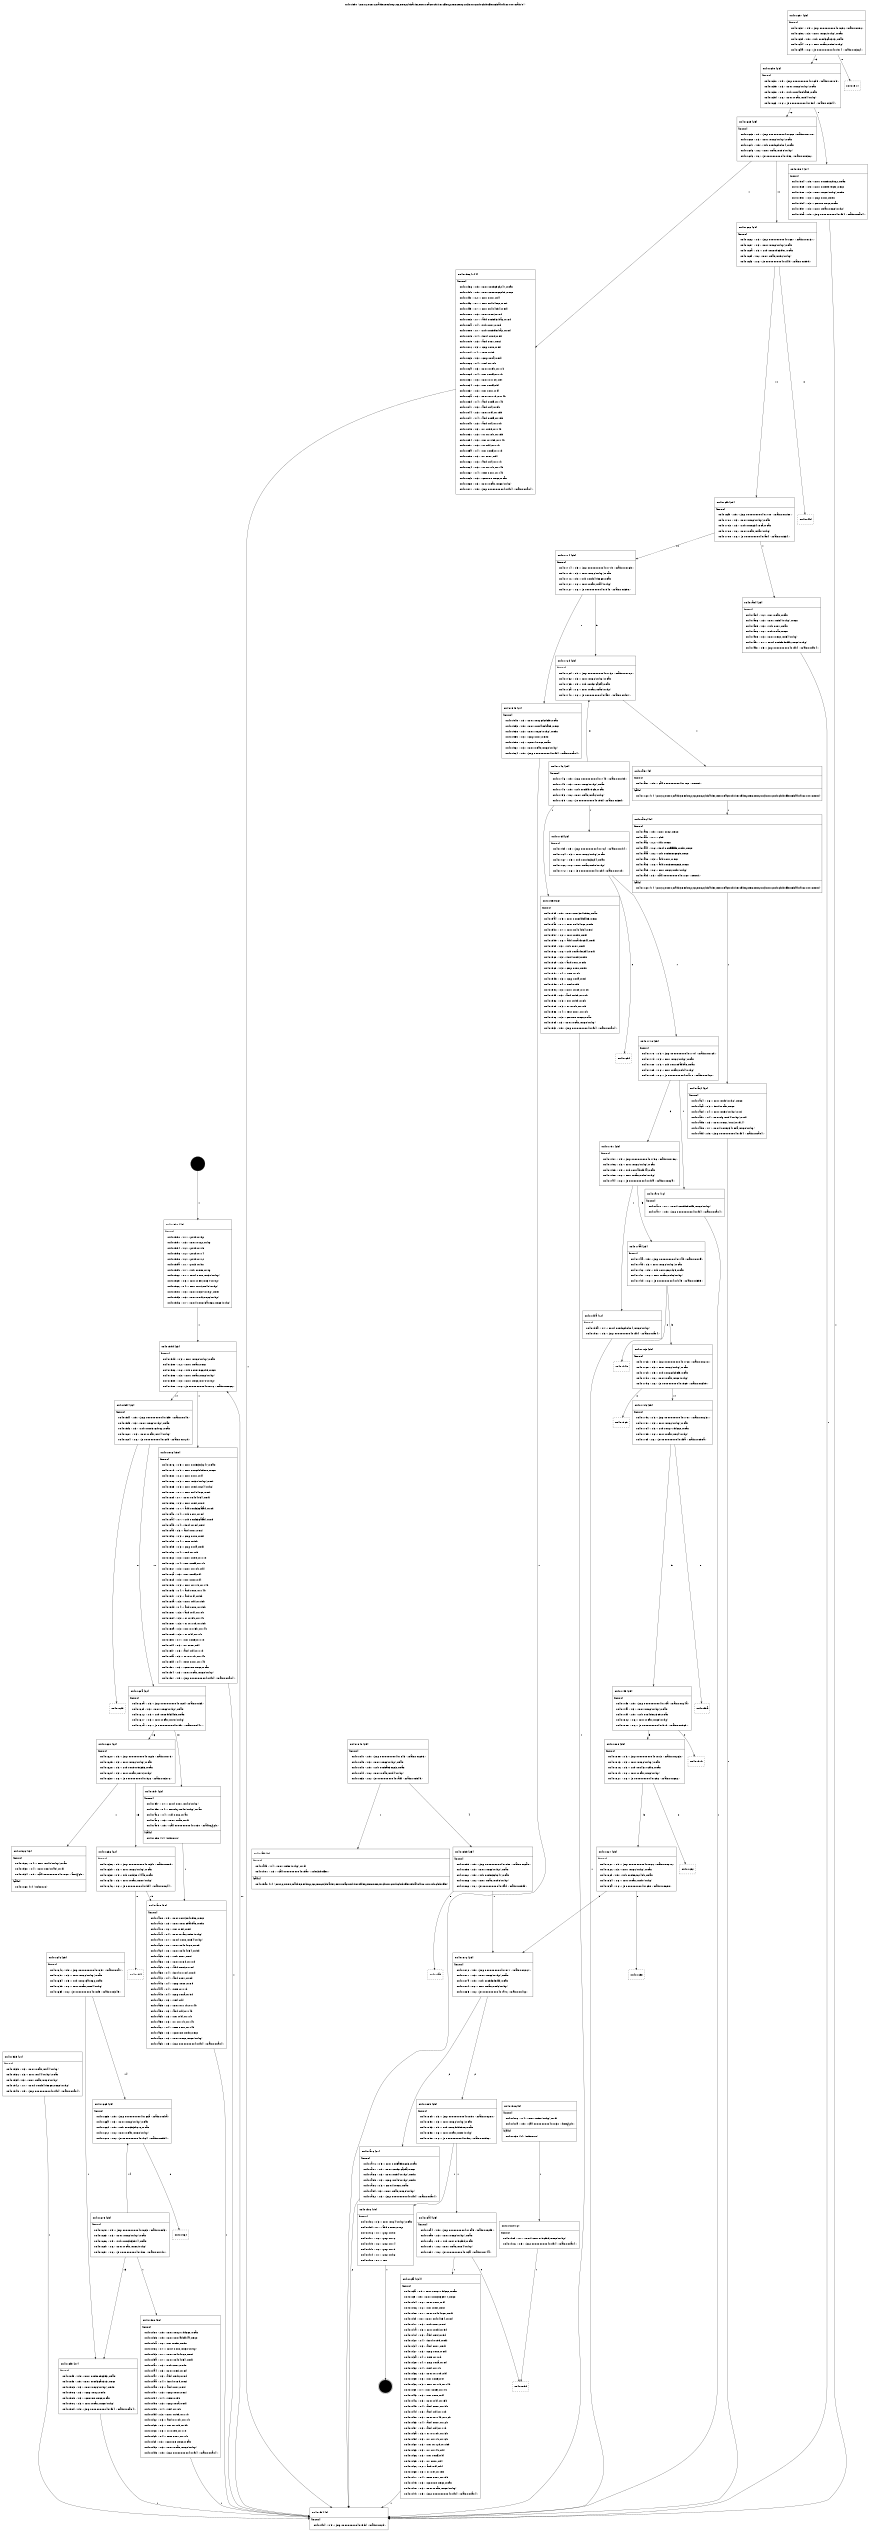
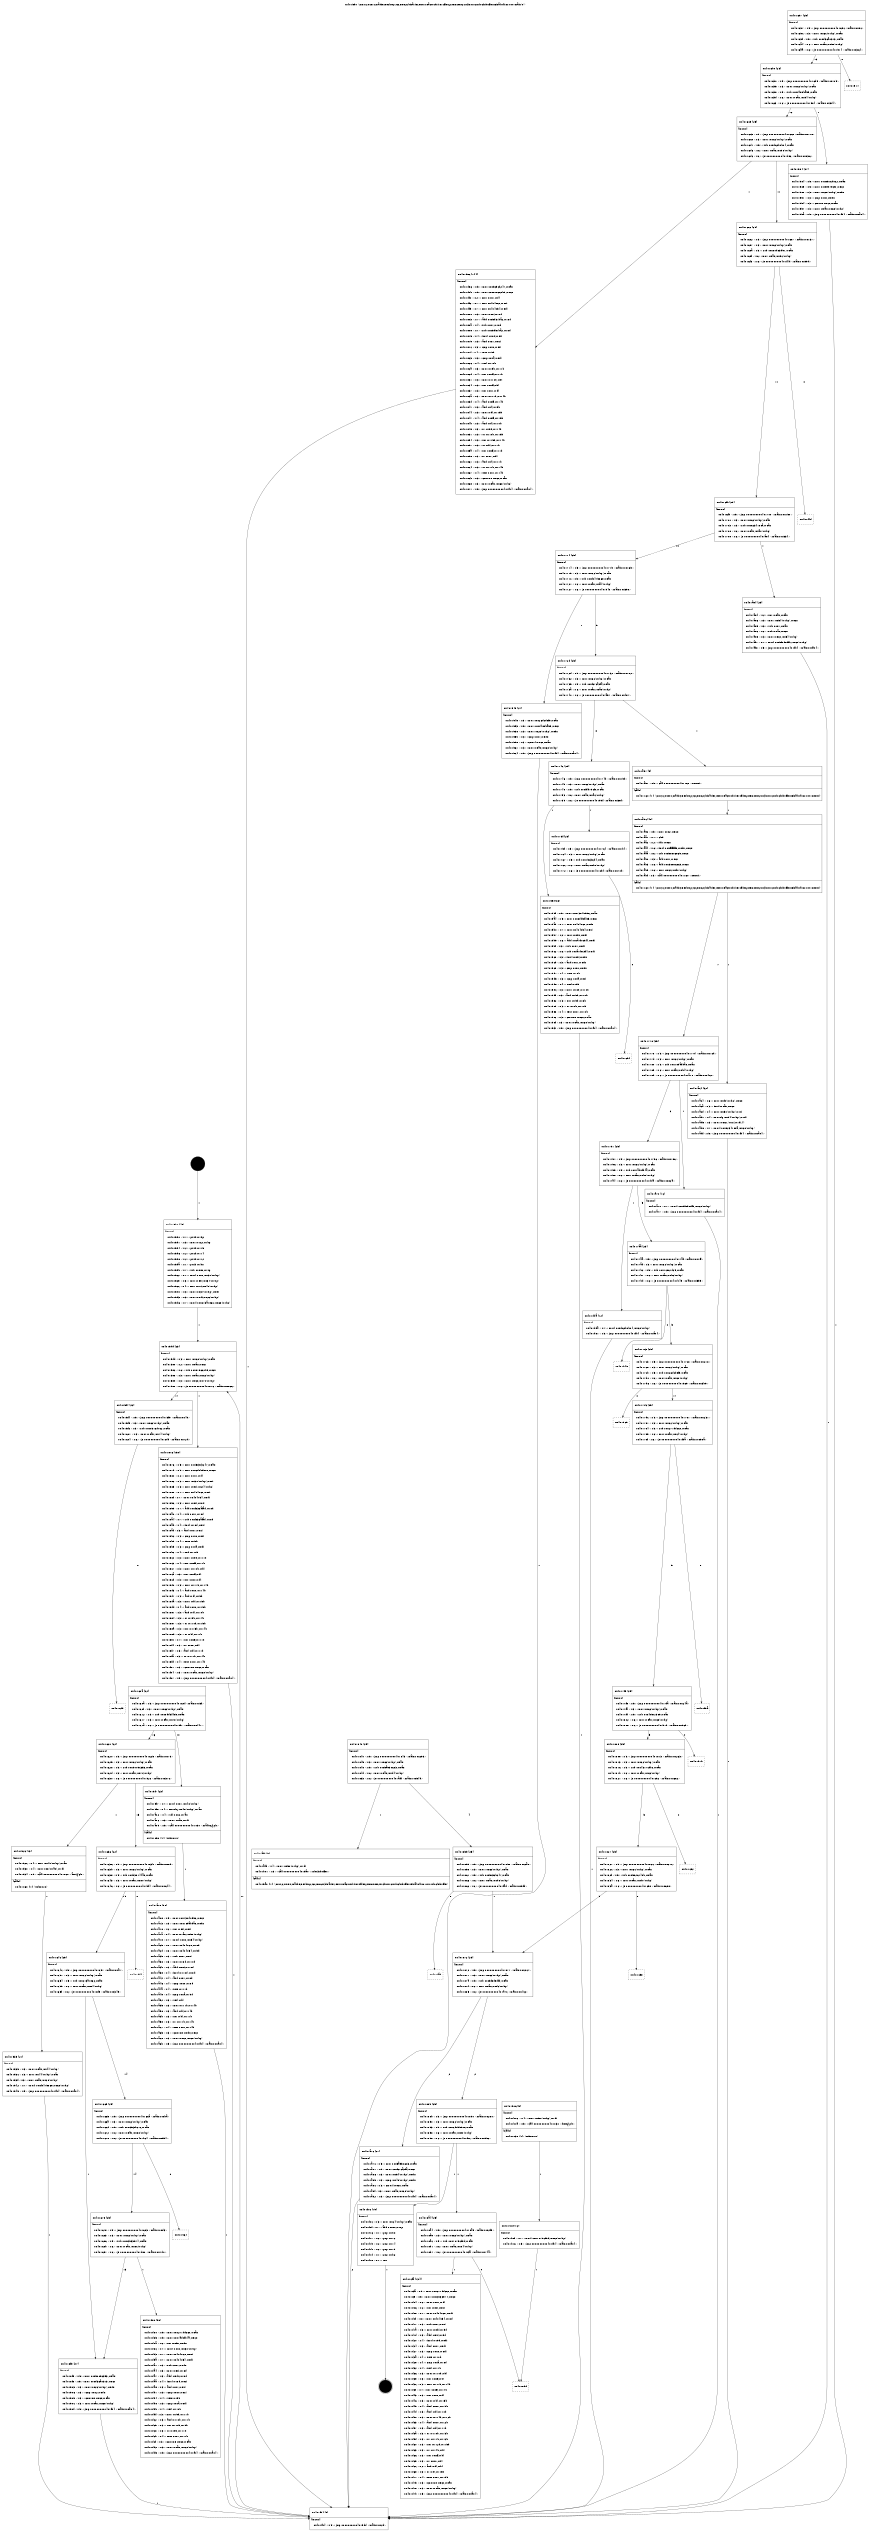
(587, 732) -> (593, 730)
(658, 949) -> (701, 964)
(140, 1565) -> none
(148, 1895) -> (111, 1921)
none -> (42, 1971)
(126, 2179) -> (133, 2177)
(393, 2500) -> none
(236, 2509) -> none
